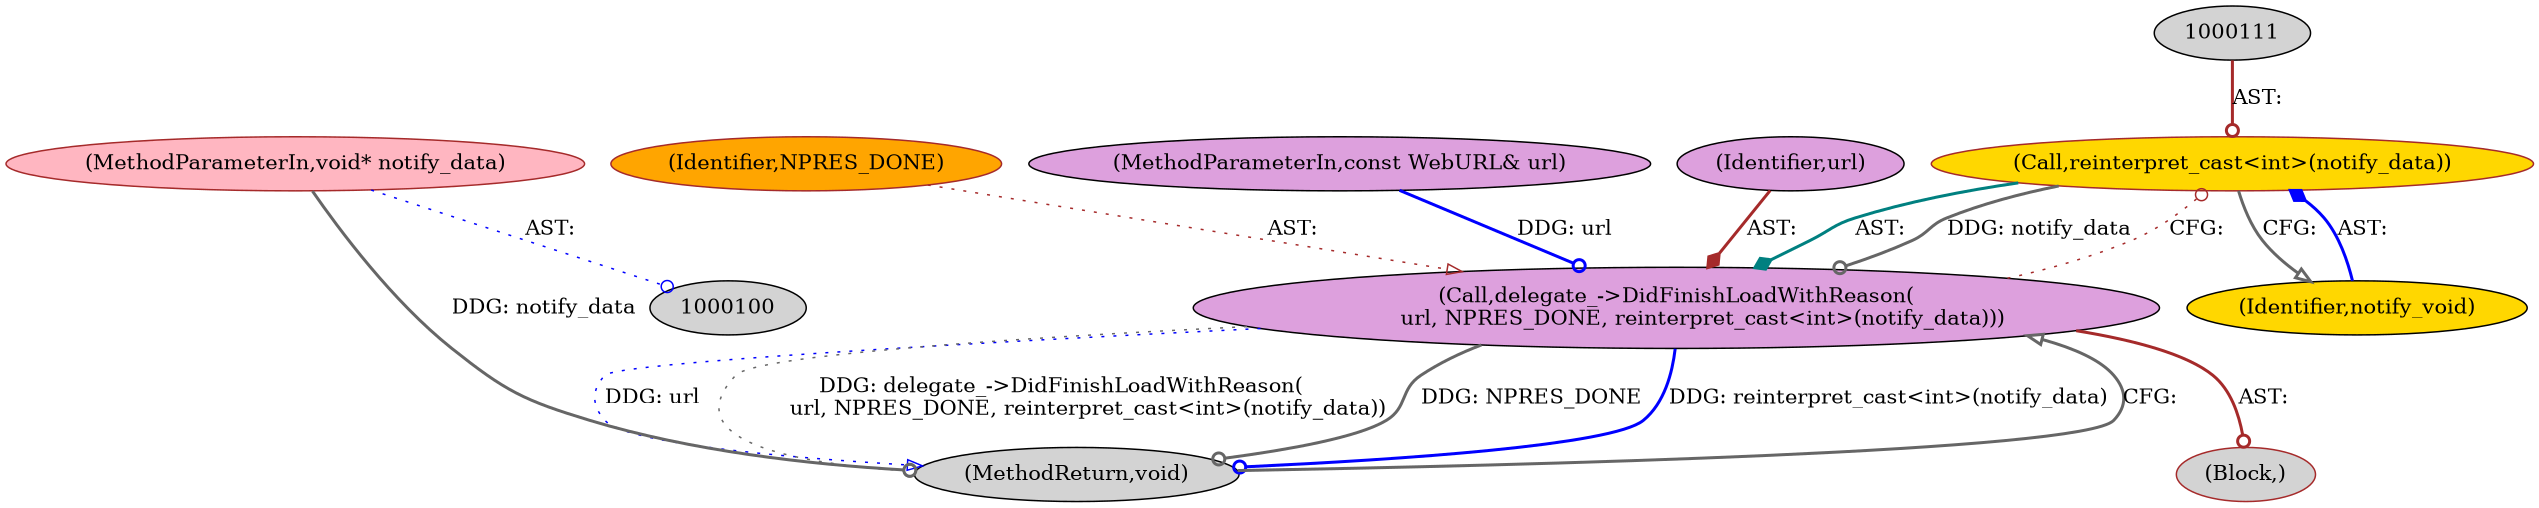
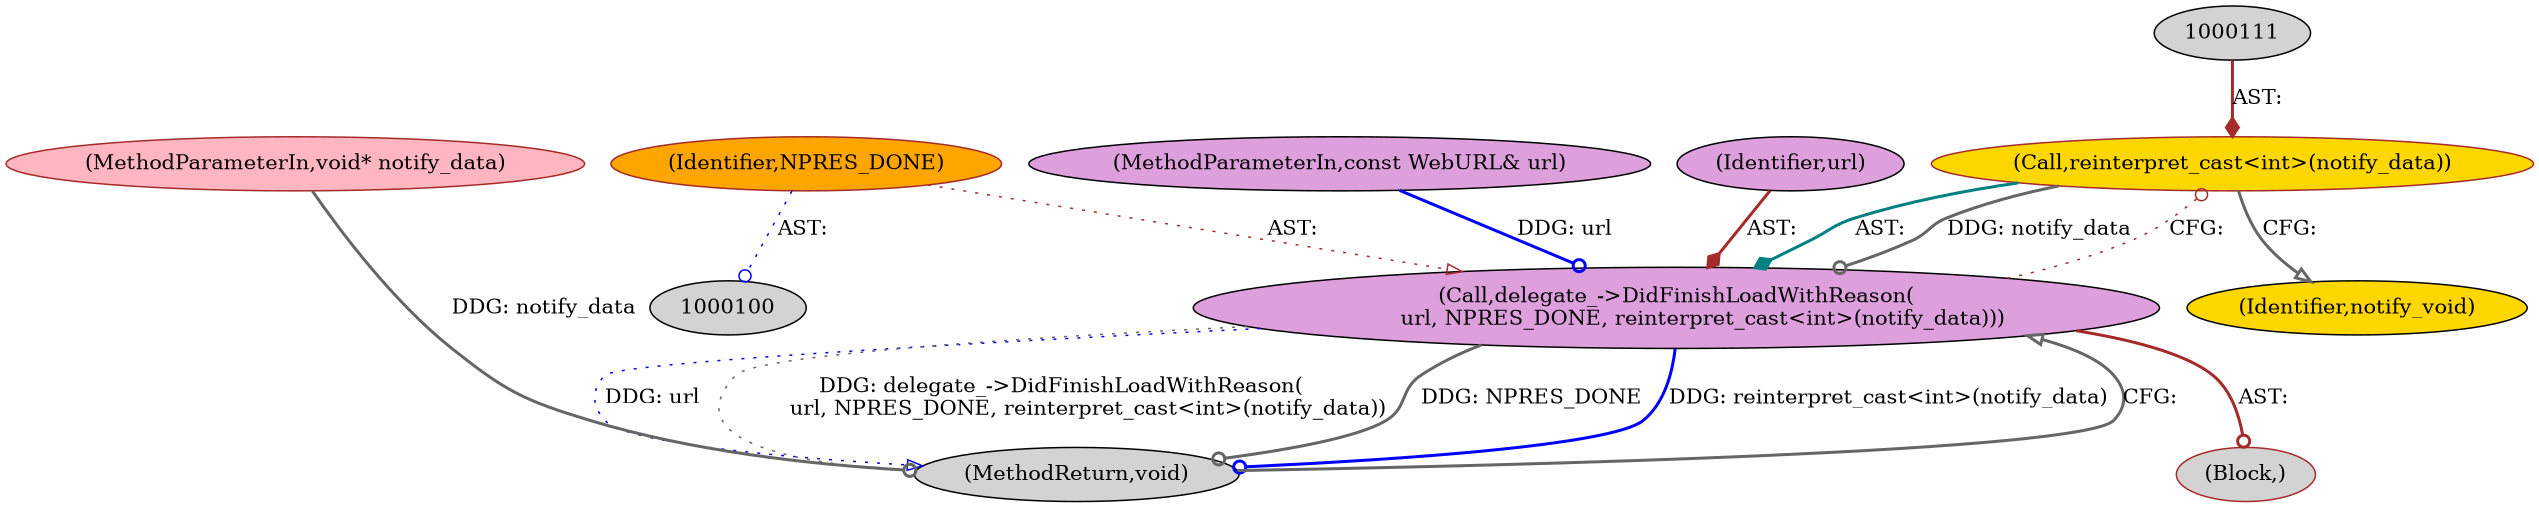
(2232, 92) -> (2232, 92)
(2336, 236) -> none
(516, 237) -> (770, 231)
